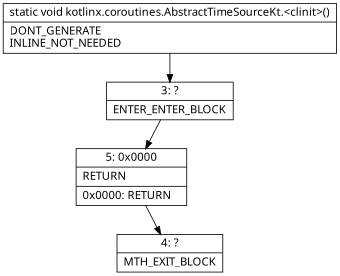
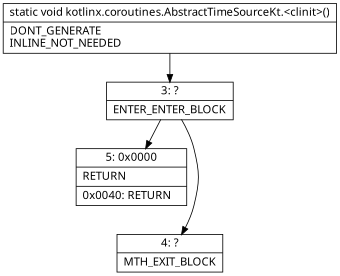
(131, 196) -> (131, 196)
(151, 216) -> (198, 173)
